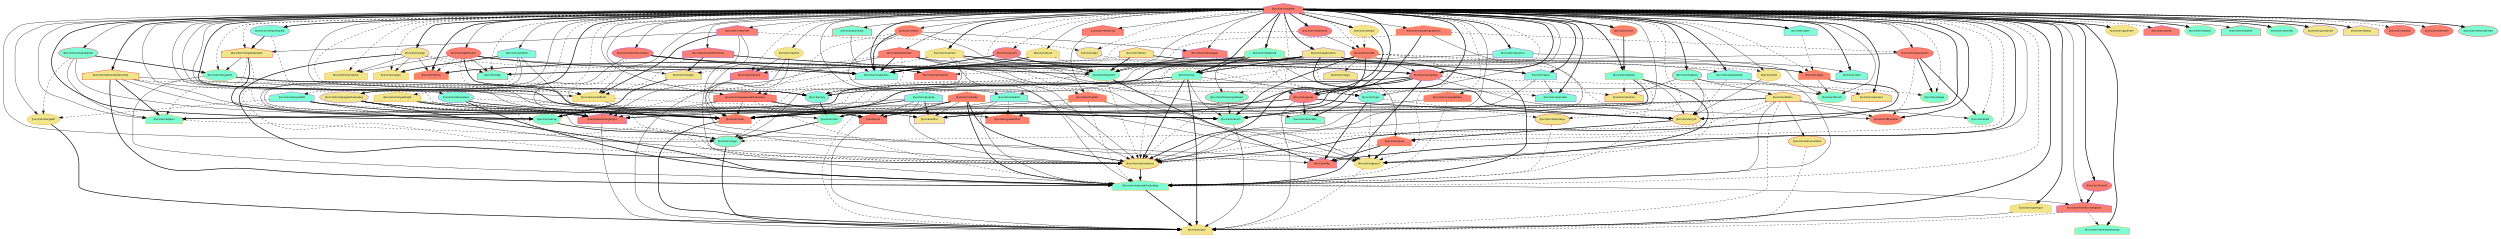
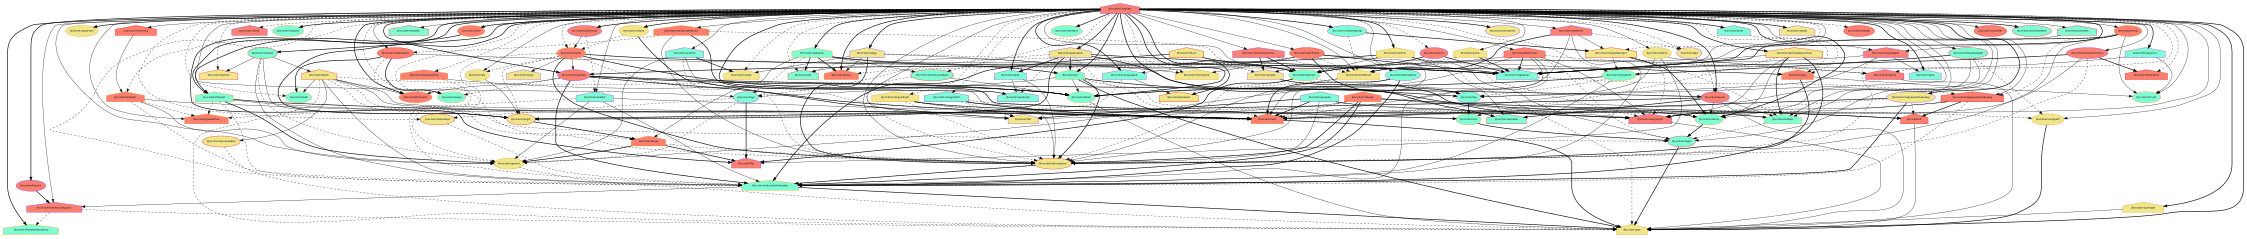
(415, 53) -> (867, 53)
(1624, 86) -> (211, 106)
(602, 119) -> (1650, 119)
